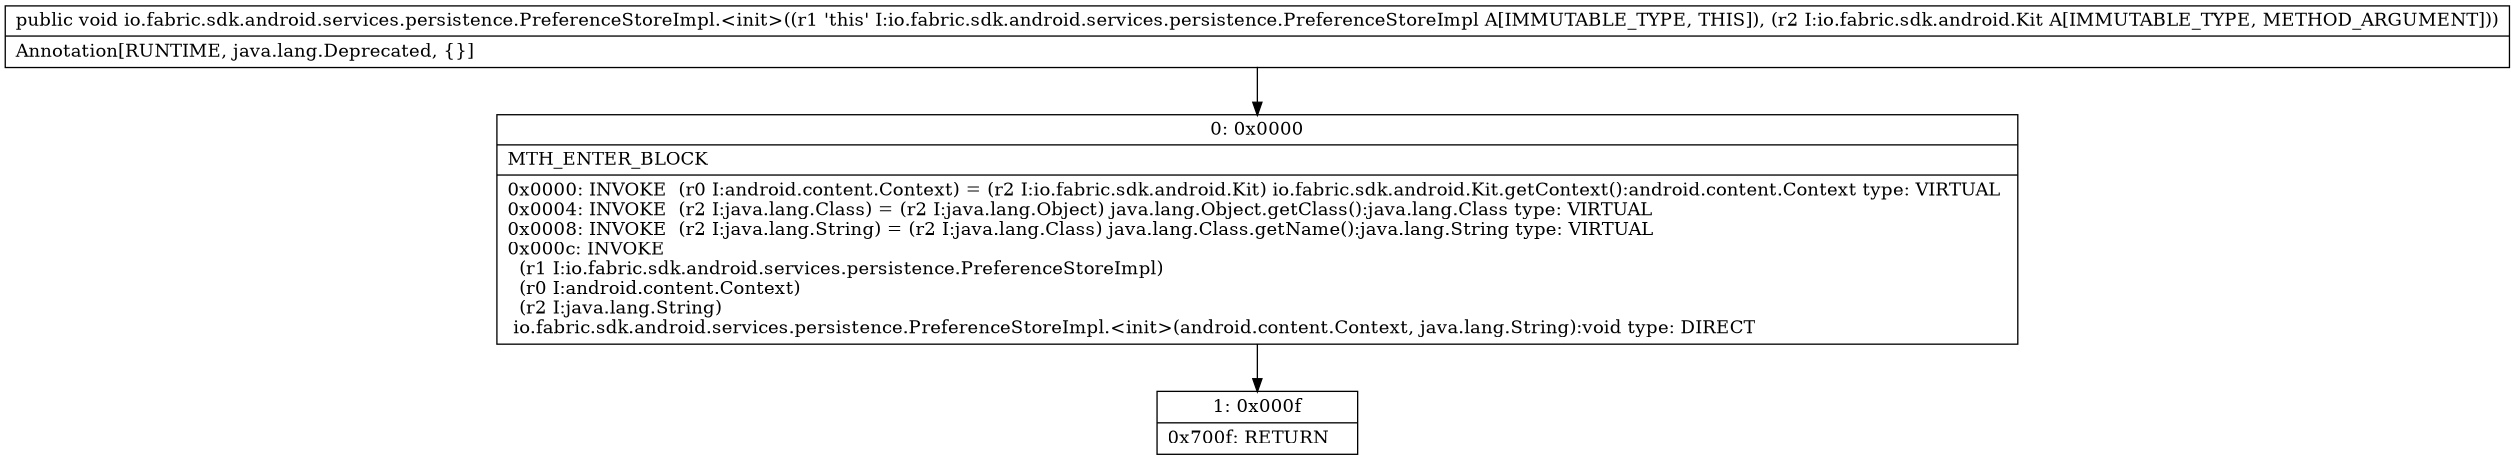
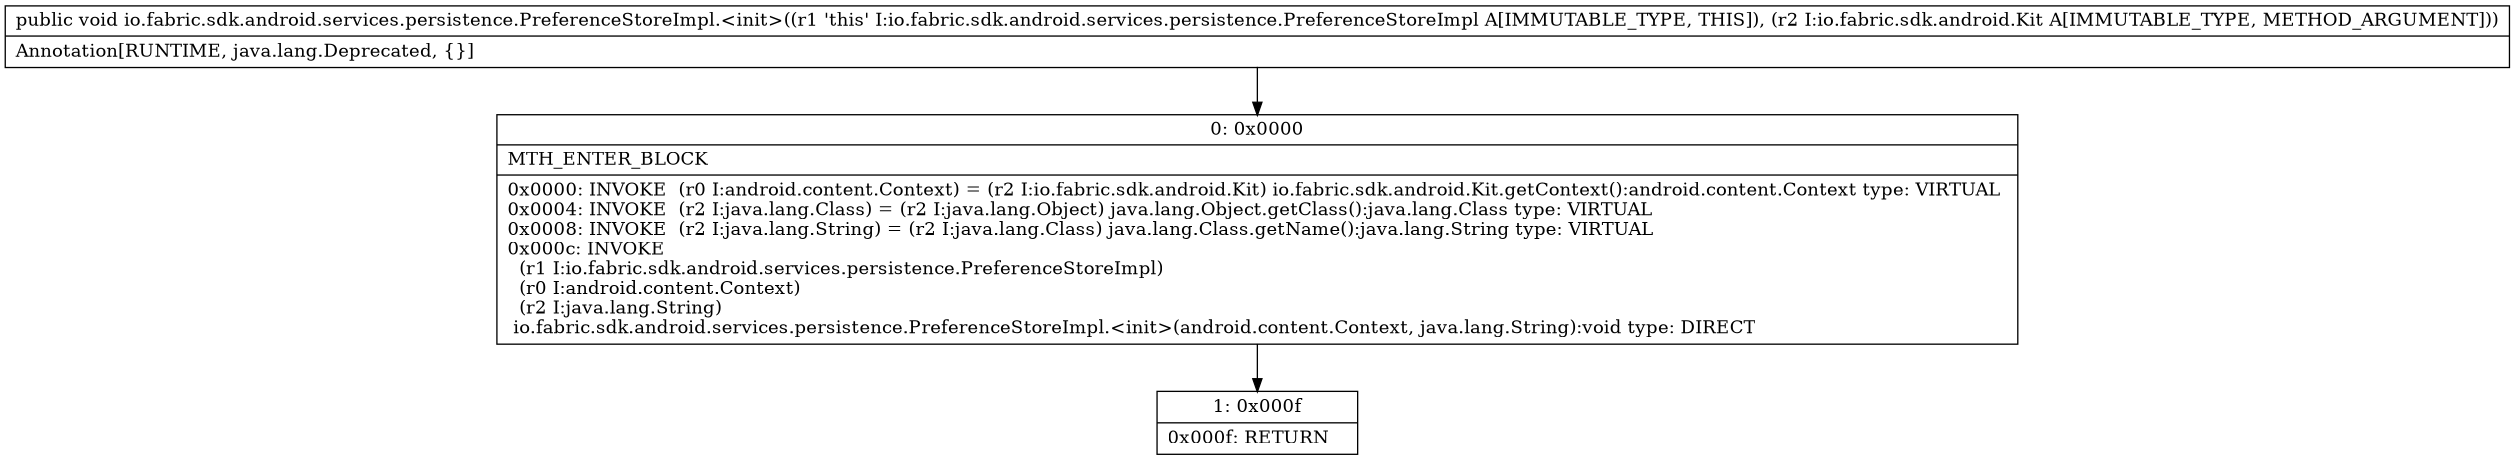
(1257, 438) -> (1257, 438)
